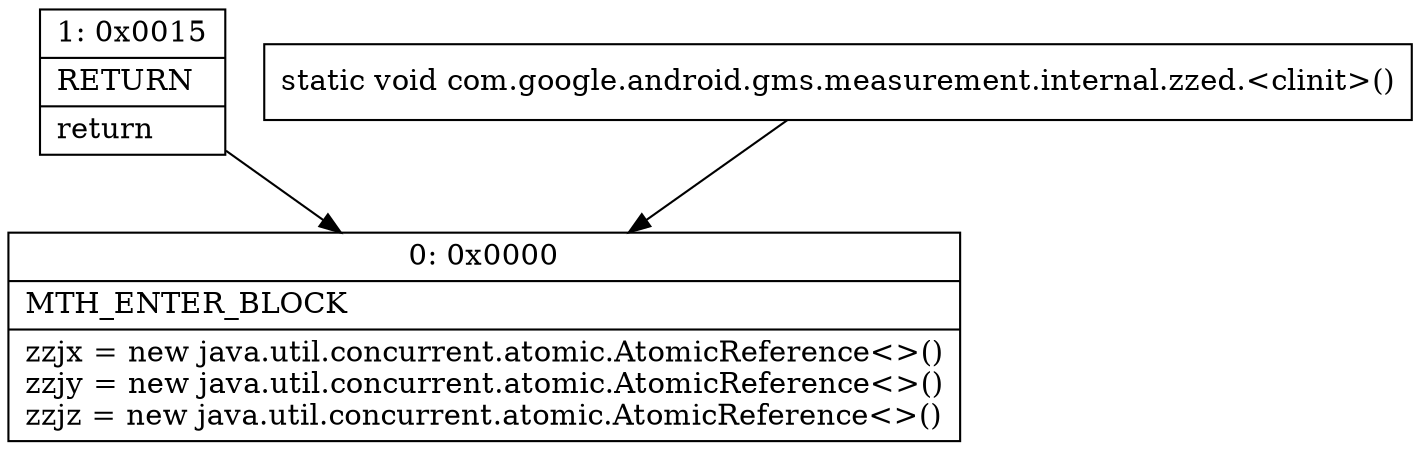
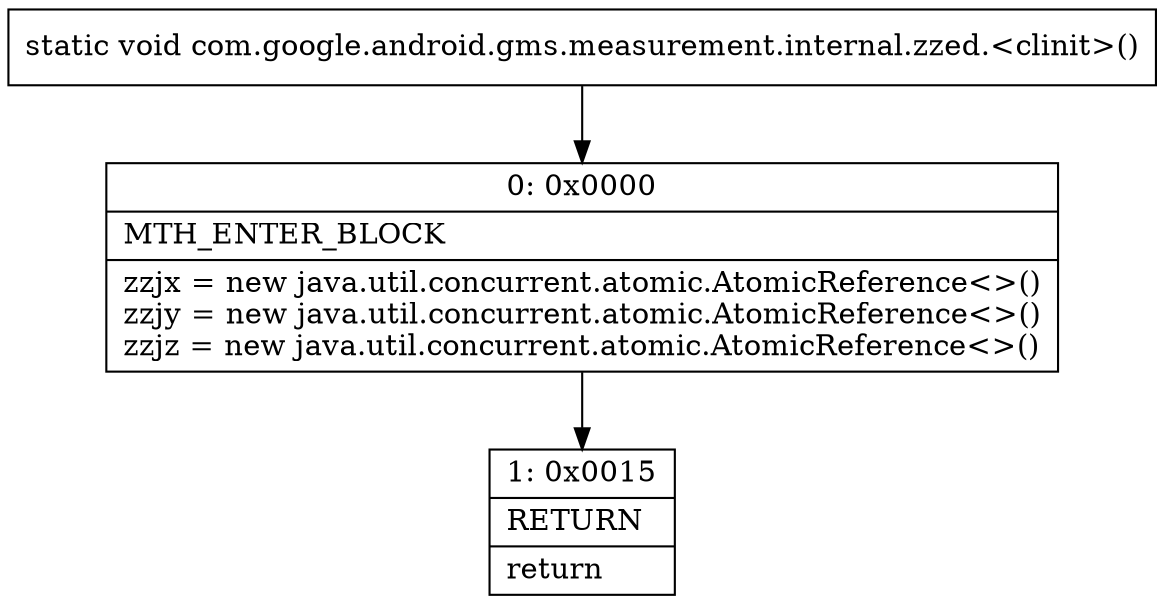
(275, 185) -> (582, 400)
